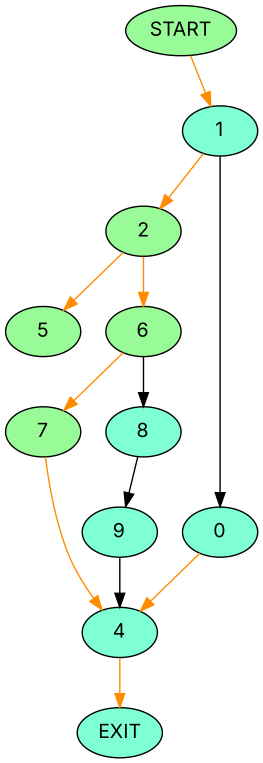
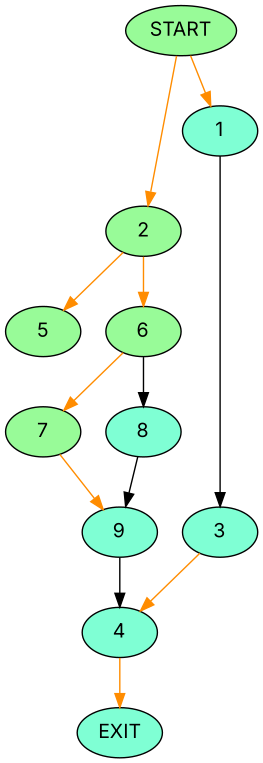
(186, 176) -> (164, 124)
(60, 531) -> (77, 476)
(220, 532) -> (220, 532)
